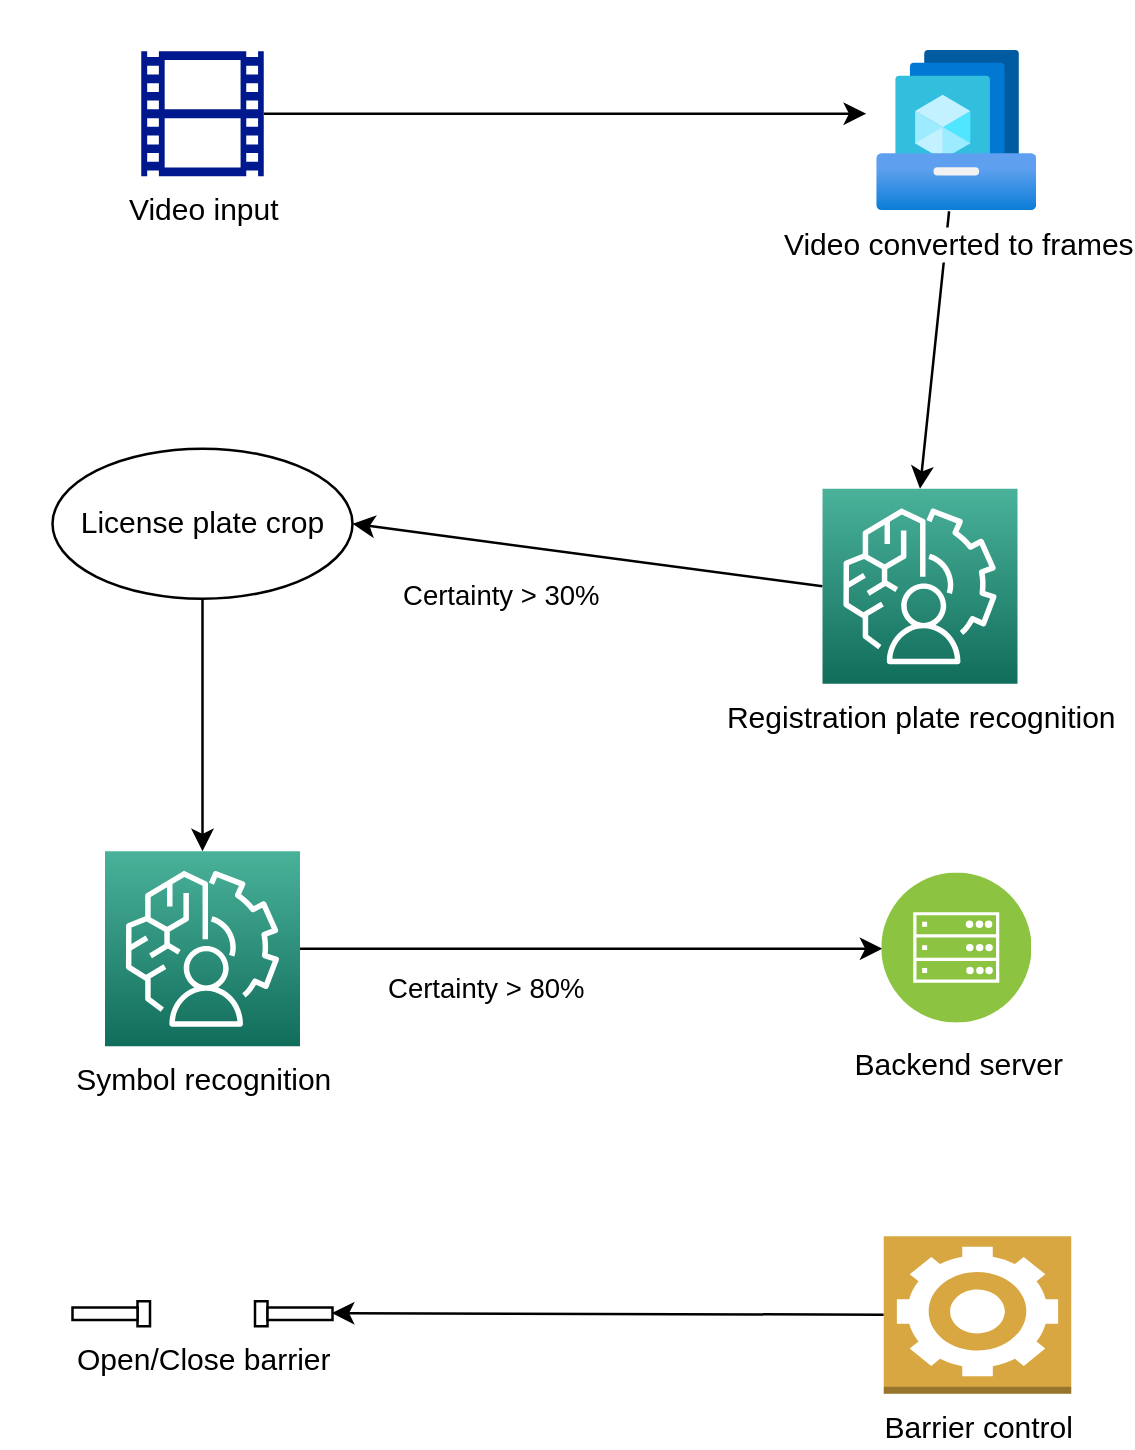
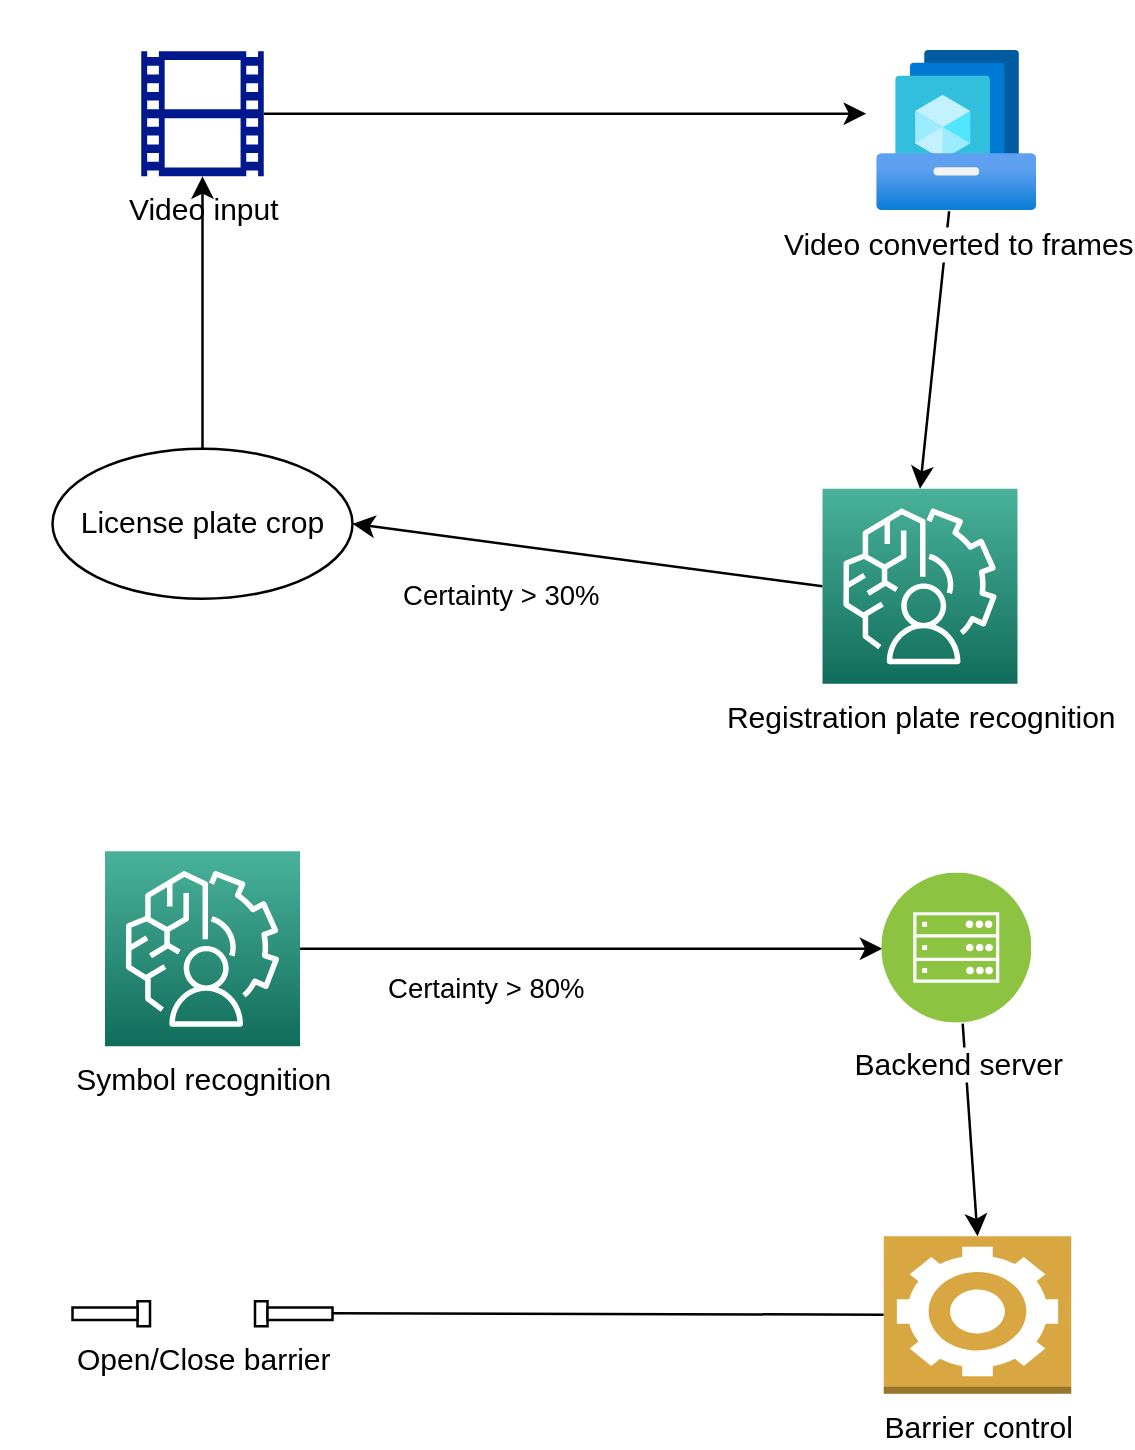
(203, 717) -> (203, 320)
none -> (972, 1150)
(350, 1313) -> (342, 1313)
